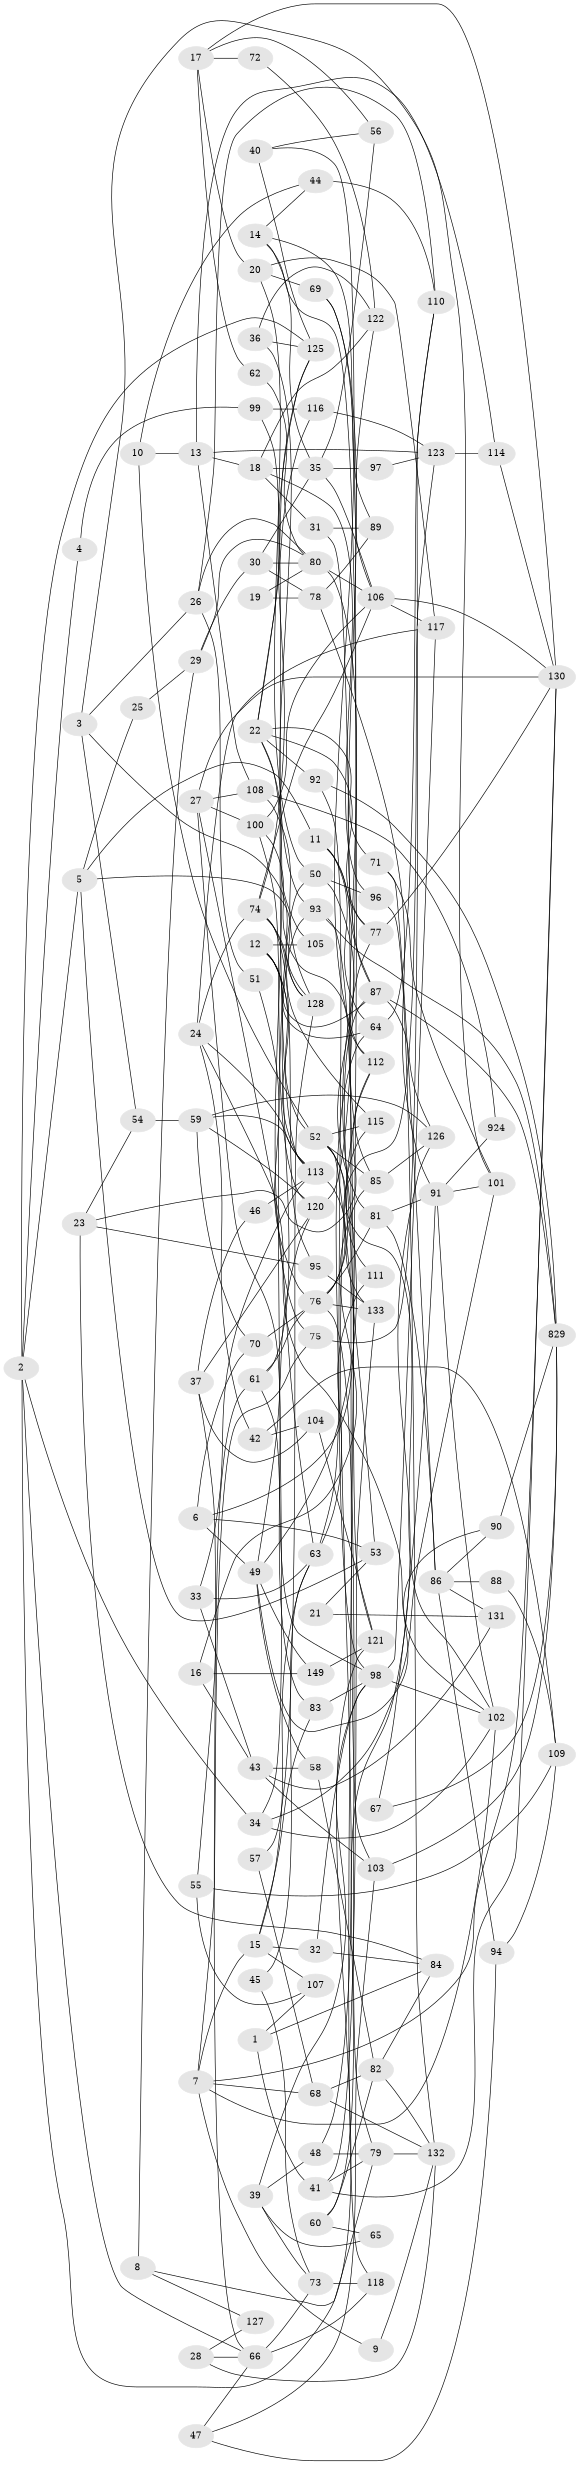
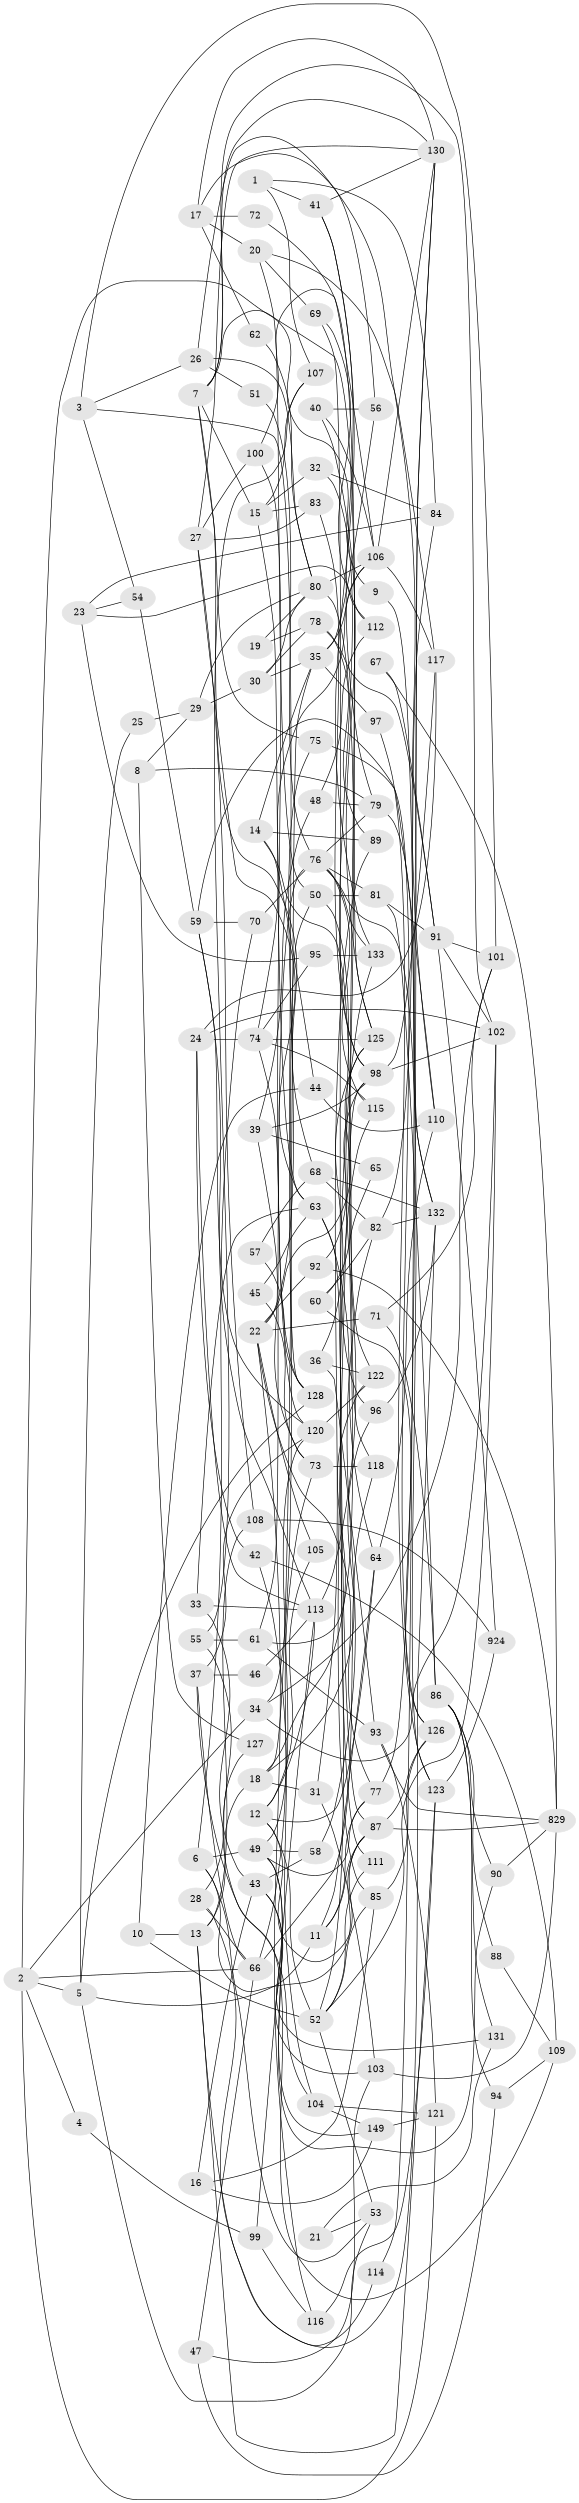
(469, 454) -> (475, 1723)
(290, 896) -> none
(305, 971) -> none
none -> (351, 2119)
